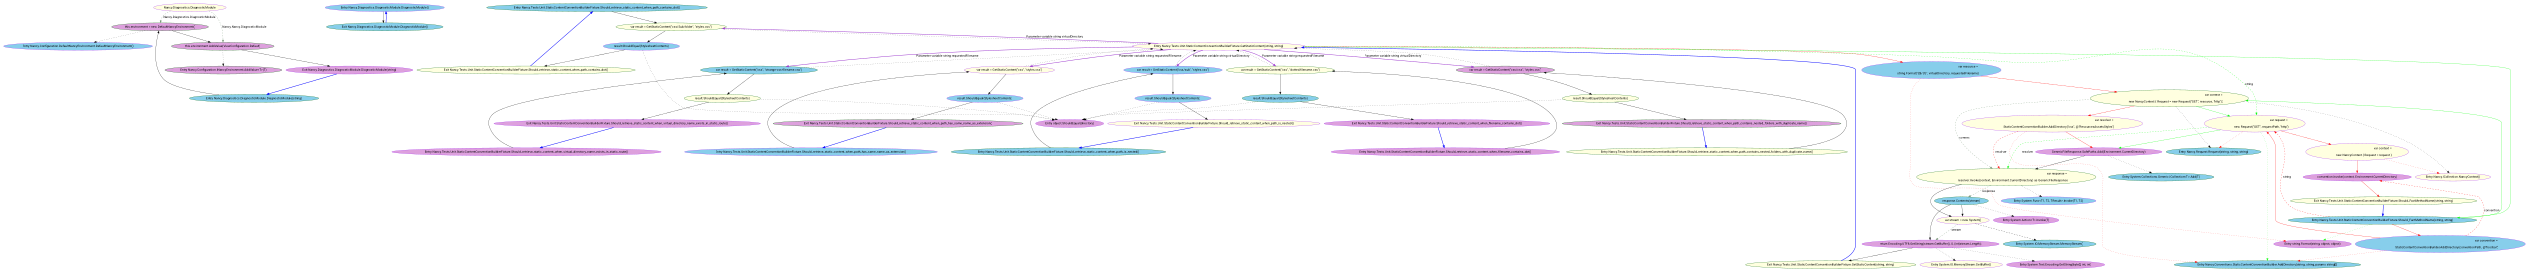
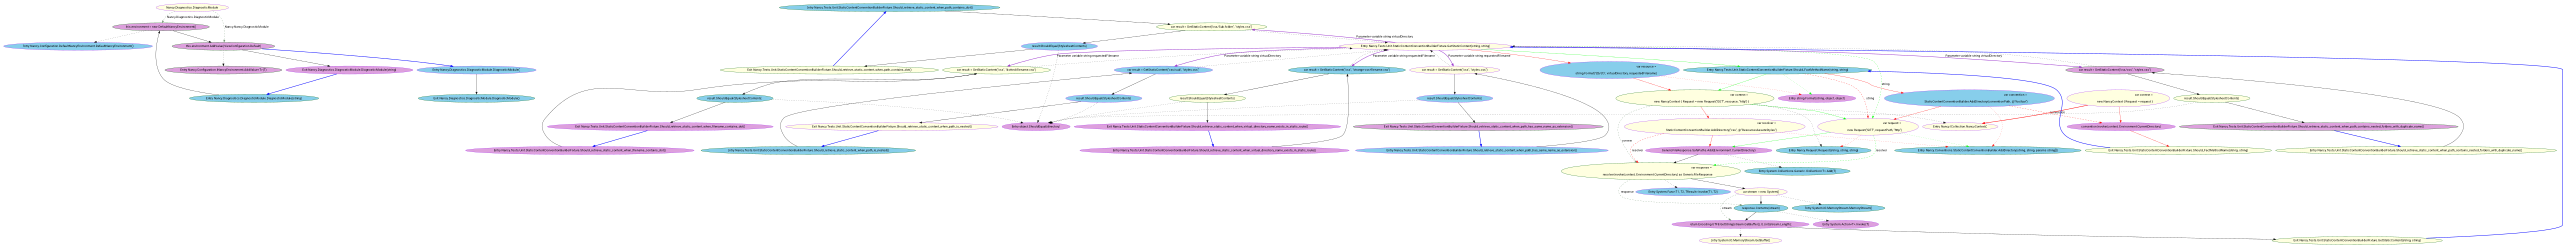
(386, 18) -> (357, 56)
(2305, 137) -> none
(2411, 166) -> (2031, 116)
(1962, 209) -> (1761, 199)
(2005, 232) -> (1798, 200)
(2056, 265) -> none
